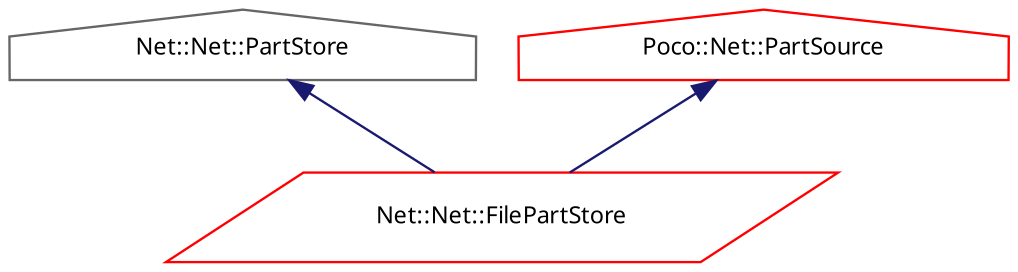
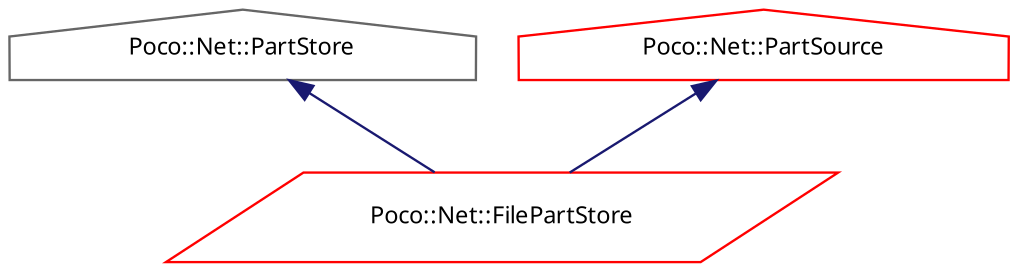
(243, 49) -> (243, 49)
(502, 217) -> (502, 217)
